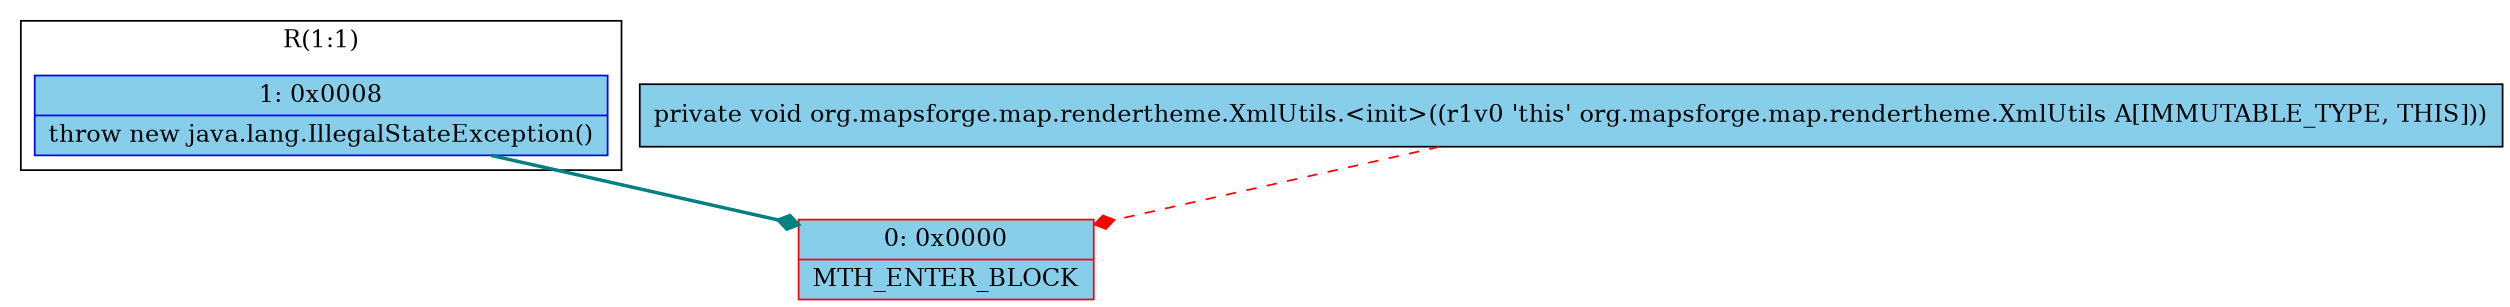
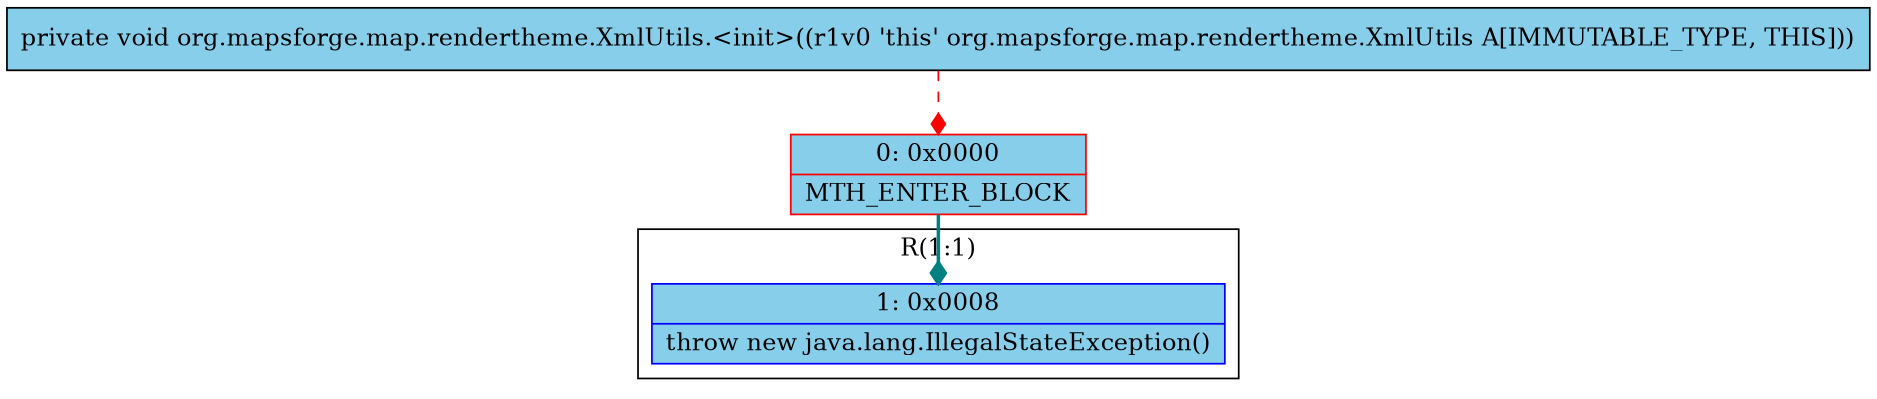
(635, 188) -> (938, 240)
